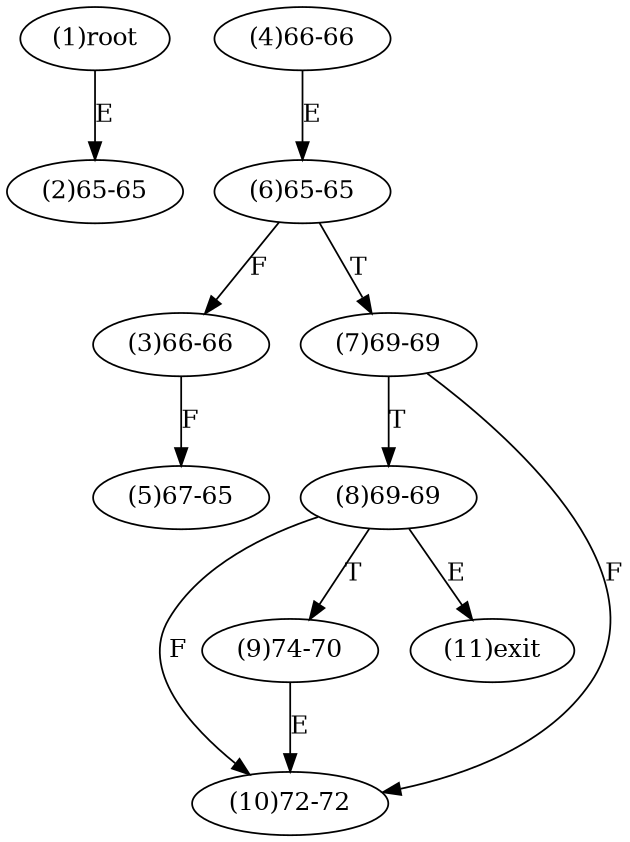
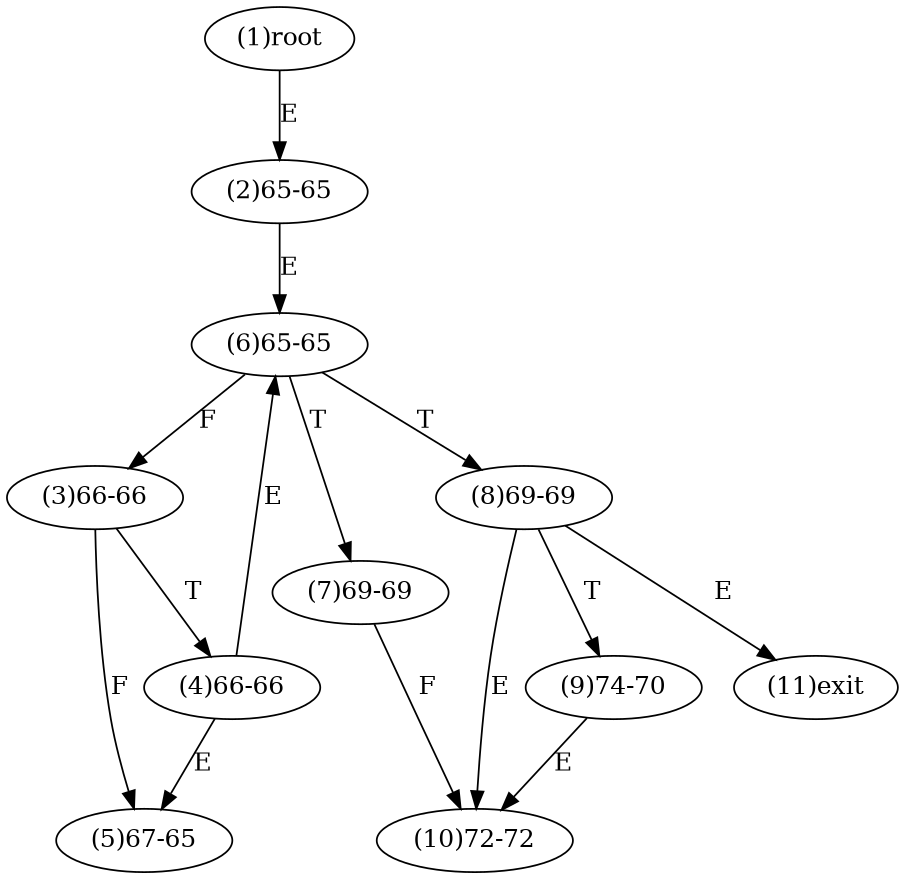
none -> (280, 259)
(389, 412) -> (394, 416)
none -> (158, 585)
(178, 651) -> (500, 688)
none -> (193, 756)
